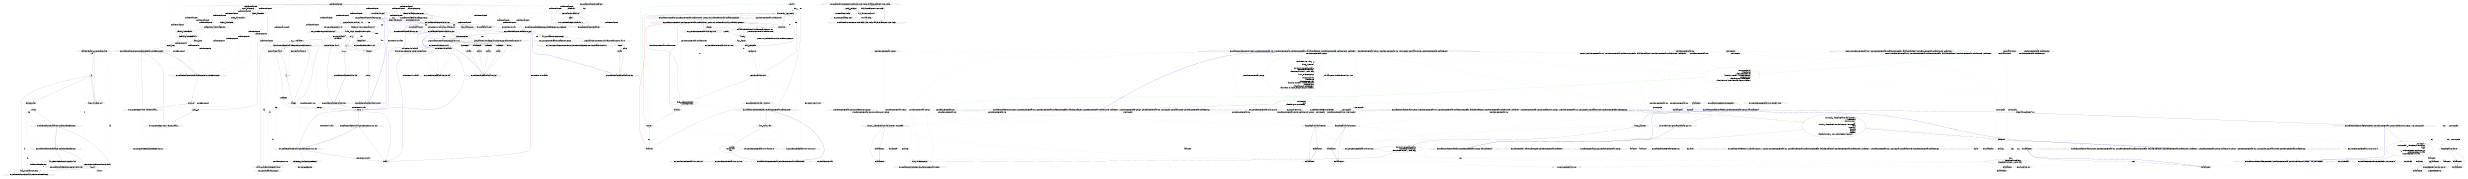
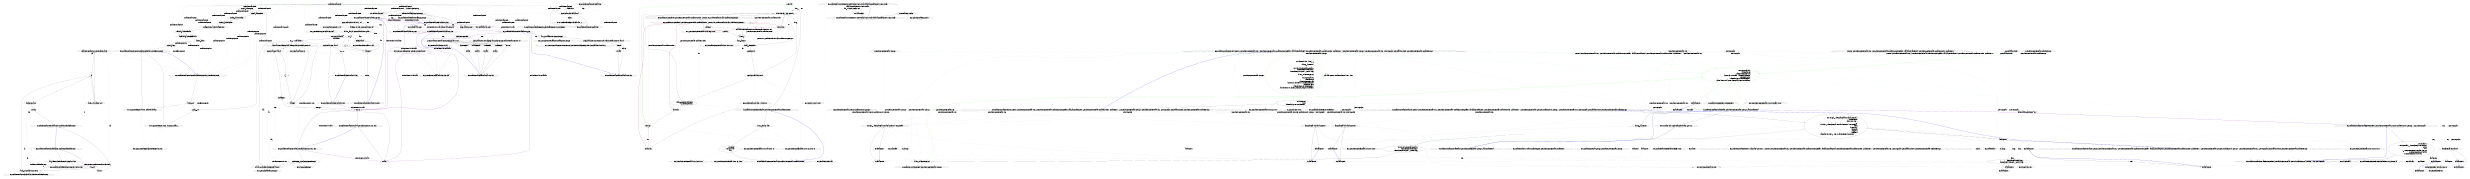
(851, 9) -> none
(796, 23) -> (796, 23)
